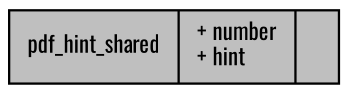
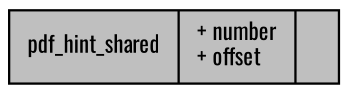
(222, 58) -> (229, 58)
